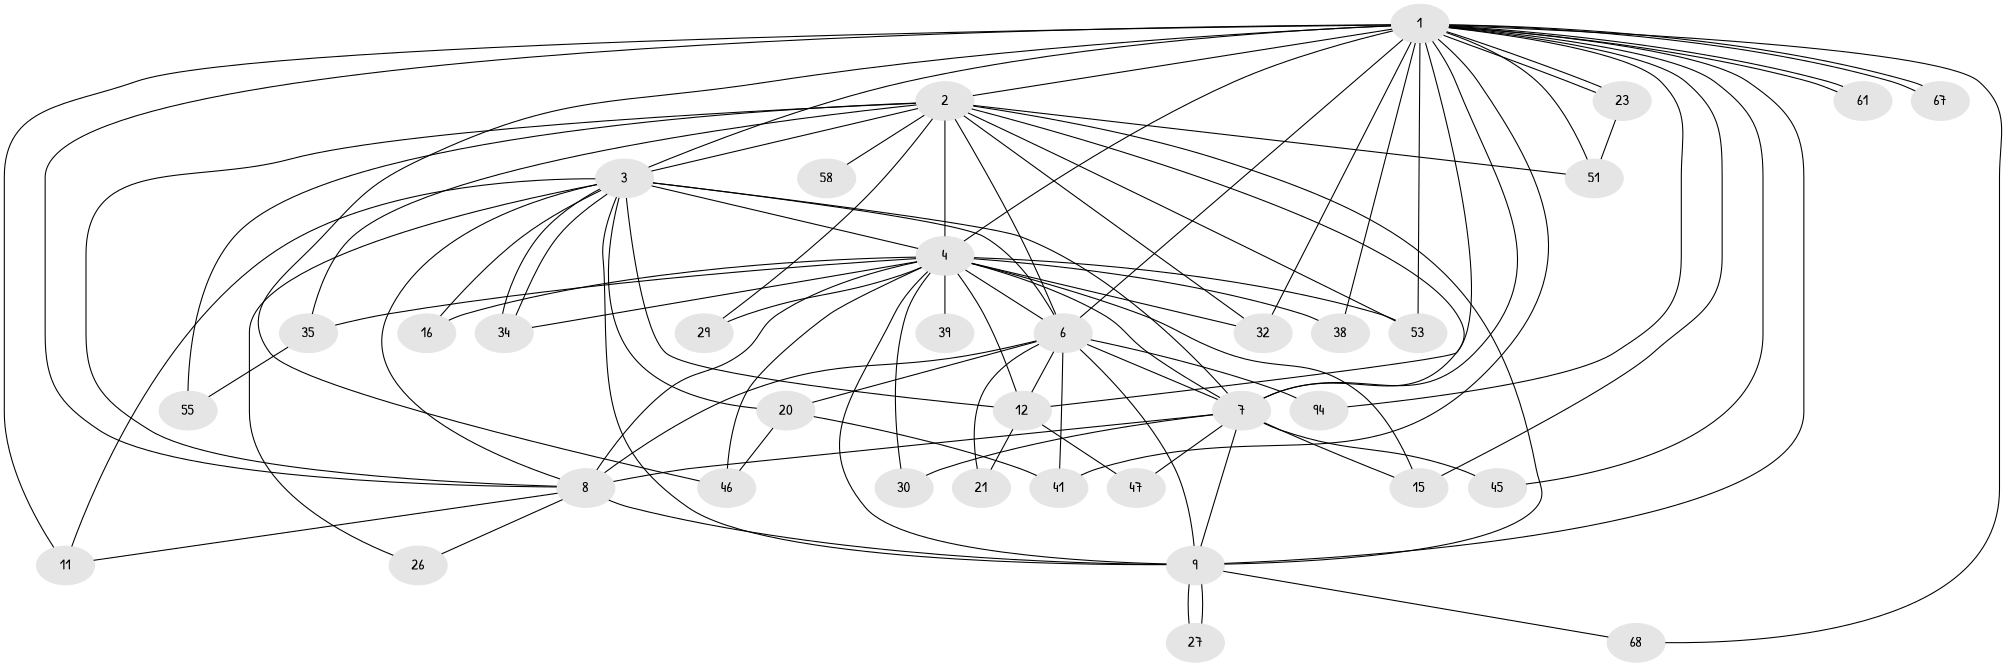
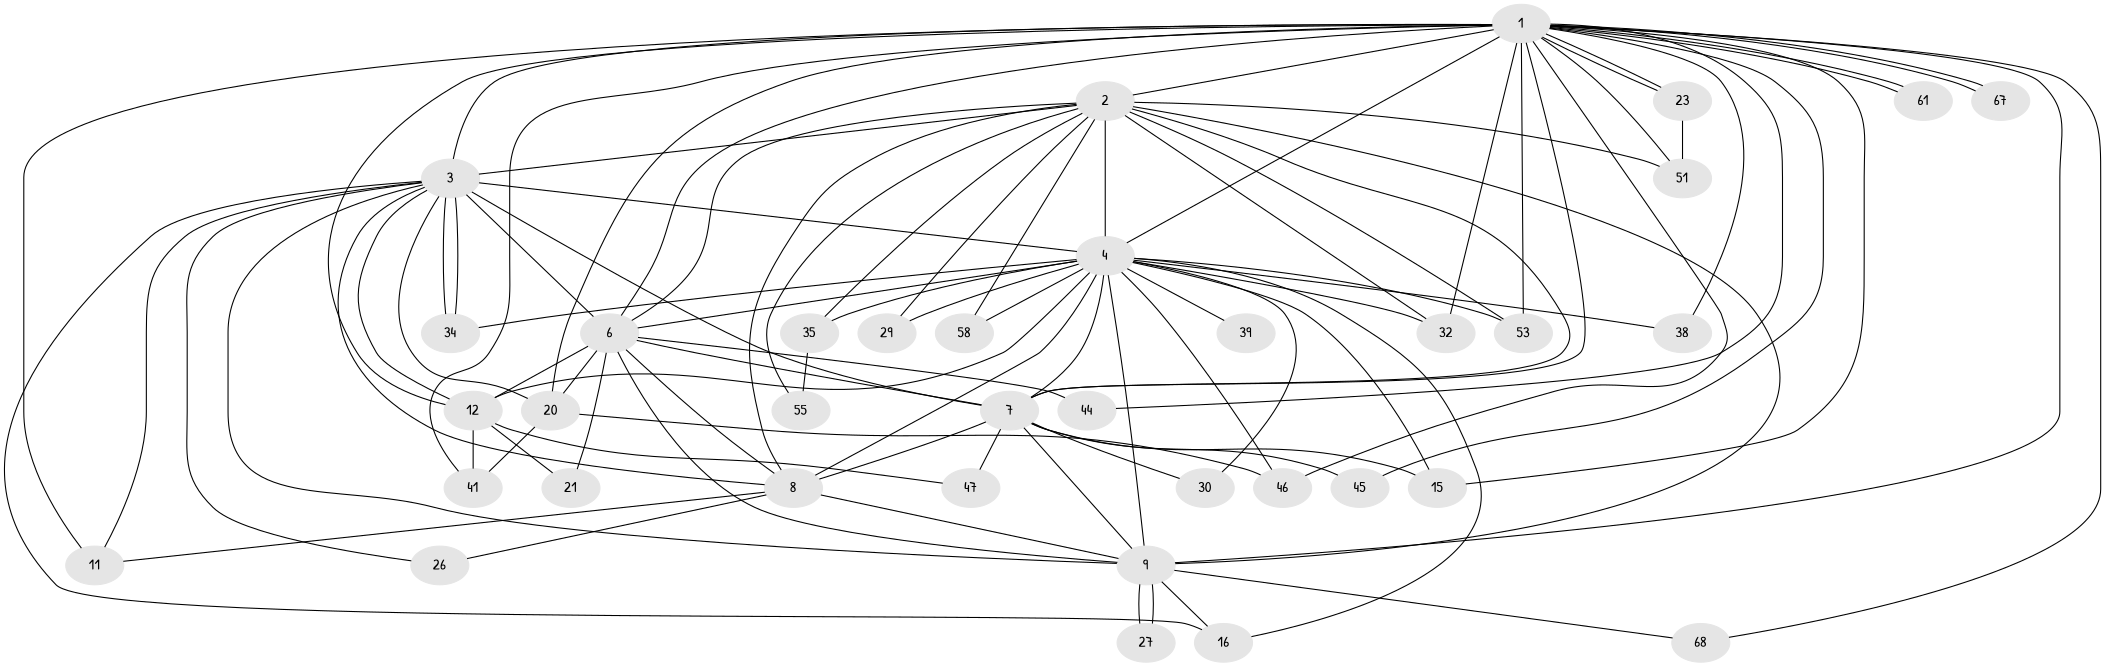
(338, 79) -> (878, 62)
none -> (1035, 295)
(1319, 411) -> (1087, 411)
(1061, 413) -> (473, 450)
none -> (1185, 604)
